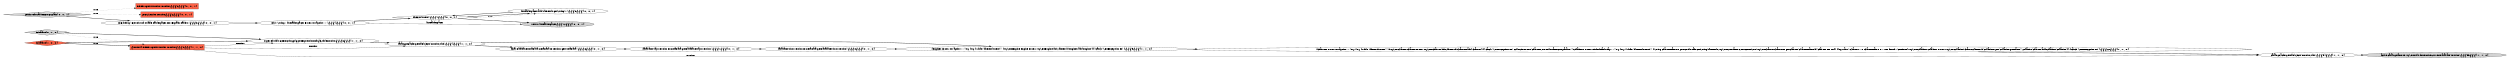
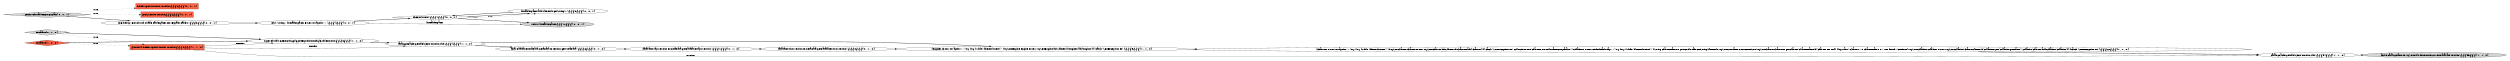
(96, 45) -> (96, 45)
